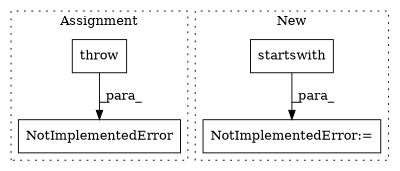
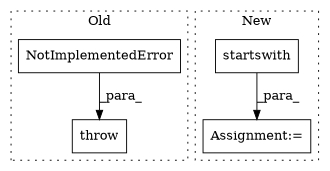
(99, 22) -> (99, 22)
(99, 92) -> (99, 92)
(292, 136) -> (257, 136)
